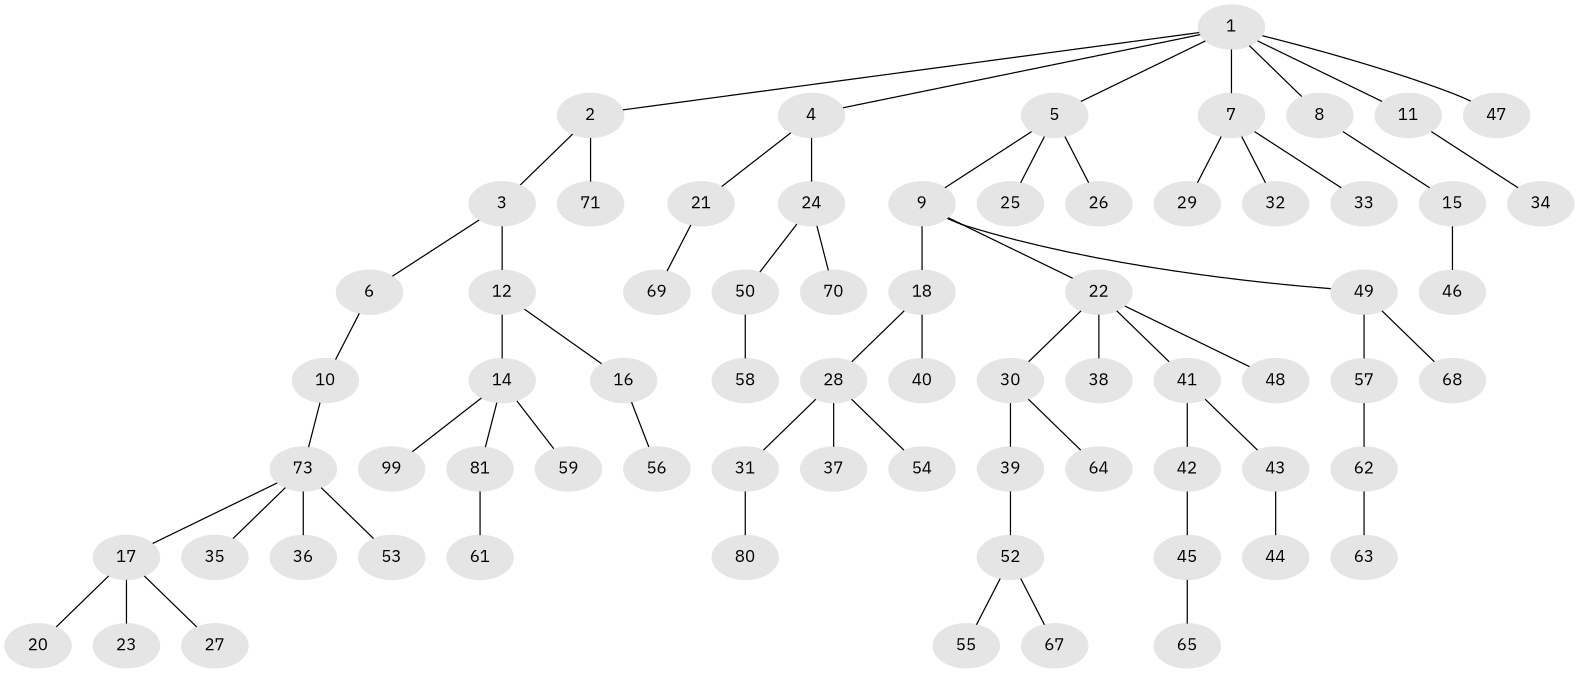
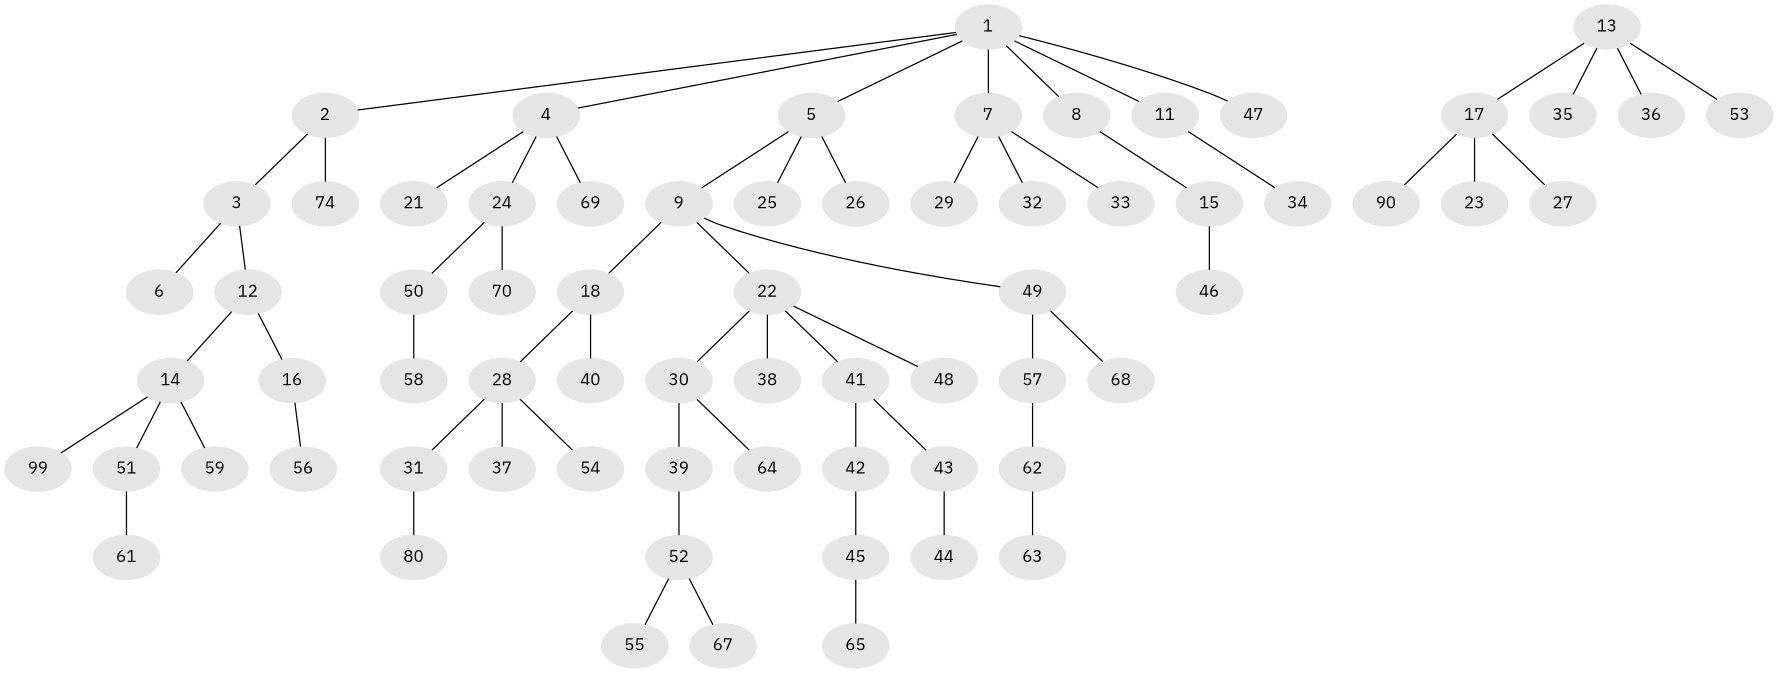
(591, 204) -> (325, 204)
(679, 248) -> (568, 160)
(325, 381) -> none
(303, 469) -> (1607, 27)
(480, 469) -> (126, 469)
(38, 646) -> (1386, 204)
